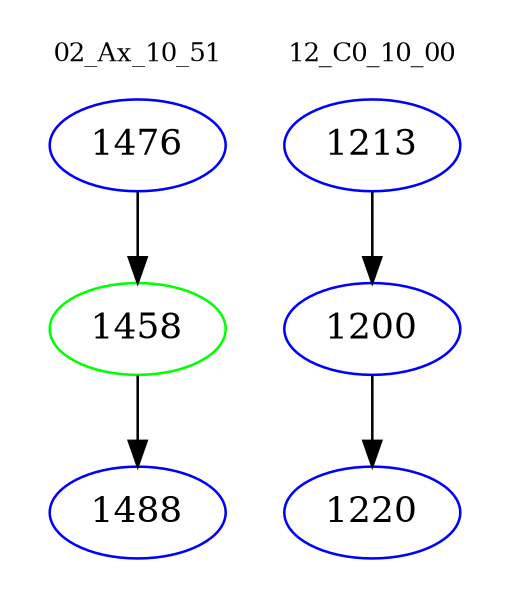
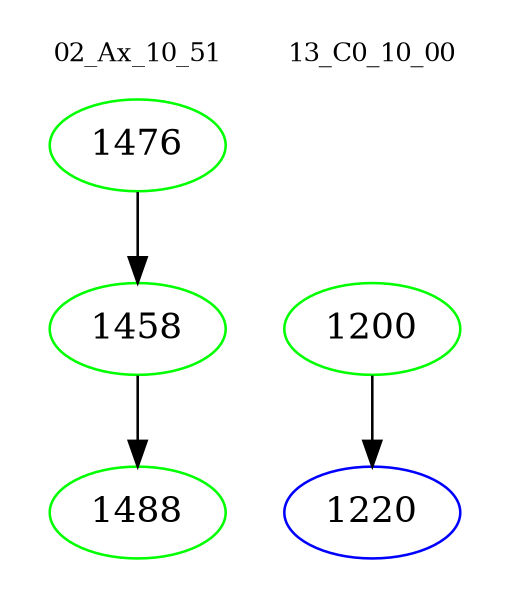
(372, 55) -> (372, 55)
(138, 145) -> (138, 145)
(372, 145) -> none
(372, 329) -> (372, 329)
(138, 513) -> (138, 513)
